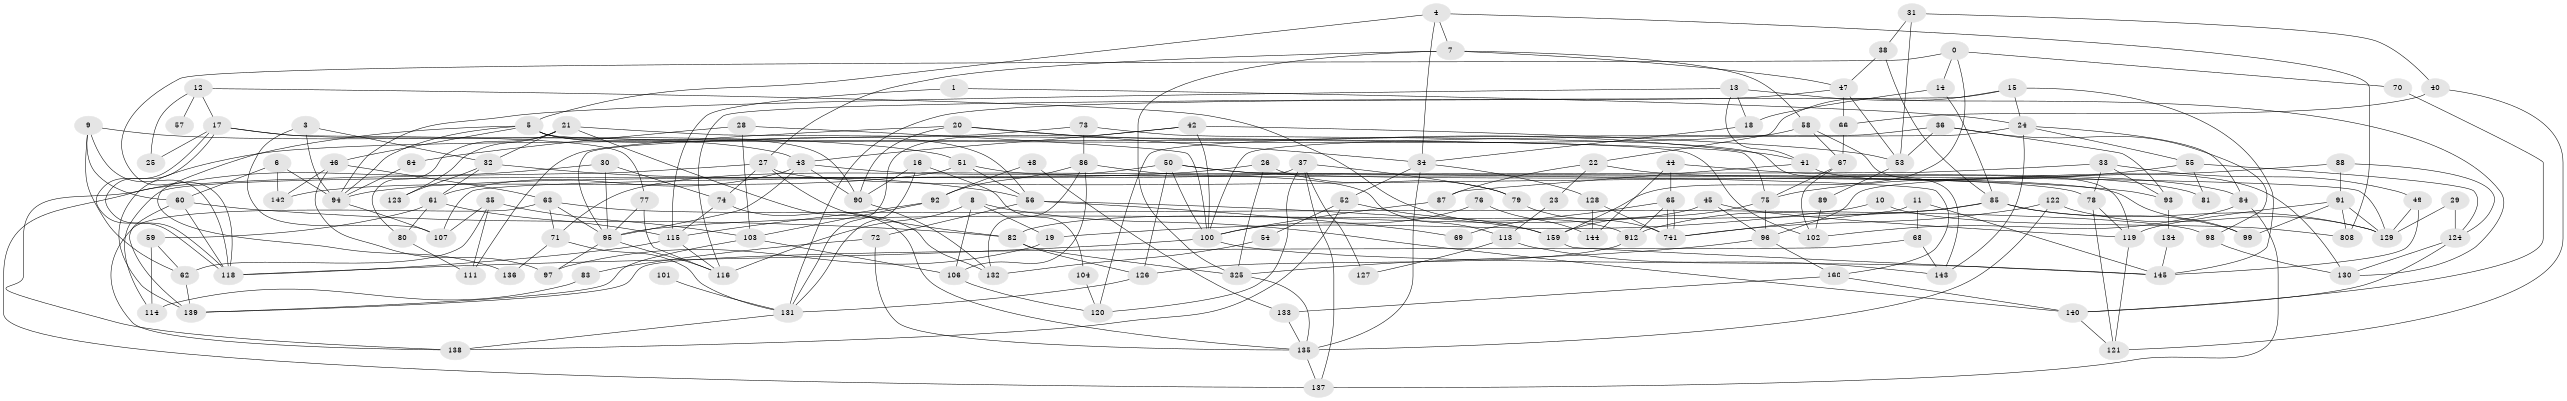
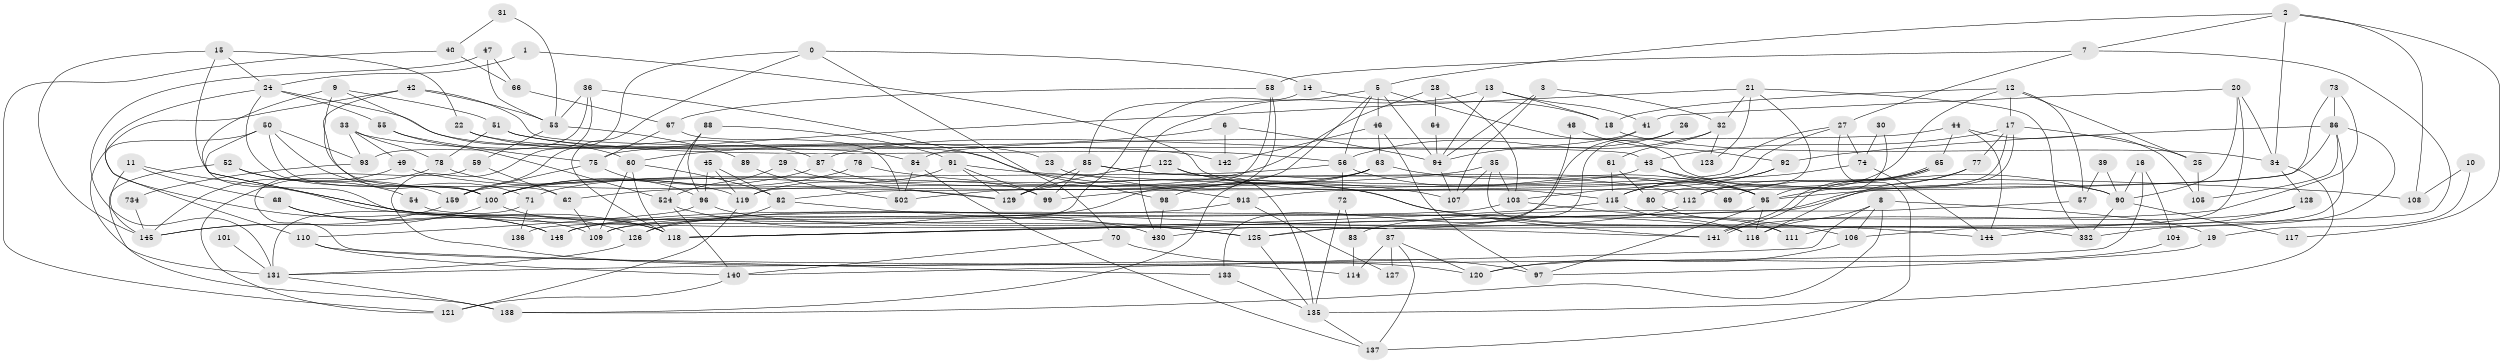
(1436, 13) -> (2286, 13)
(1883, 51) -> none
(1648, 63) -> none
none -> (1807, 97)
none -> (2103, 163)
none -> (934, 182)
(618, 183) -> none
(1371, 188) -> none
(1517, 201) -> none
none -> (2198, 201)
(2206, 201) -> none
(46, 202) -> (1259, 301)
none -> (1822, 211)
(295, 231) -> (516, 144)
(1506, 238) -> (1244, 201)
(1632, 238) -> (1690, 201)
(1671, 238) -> (1714, 238)
(1814, 238) -> (902, 201)
(2169, 238) -> (132, 201)
none -> (2292, 238)
(2347, 238) -> (2415, 201)
(2455, 238) -> (666, 201)
none -> (1326, 261)
(993, 276) -> (2086, 238)
(1237, 276) -> (1255, 238)
(1834, 276) -> (304, 238)
(1942, 276) -> (557, 238)
(2345, 276) -> (1159, 238)
(993, 308) -> (1927, 197)
(191, 313) -> (596, 238)
